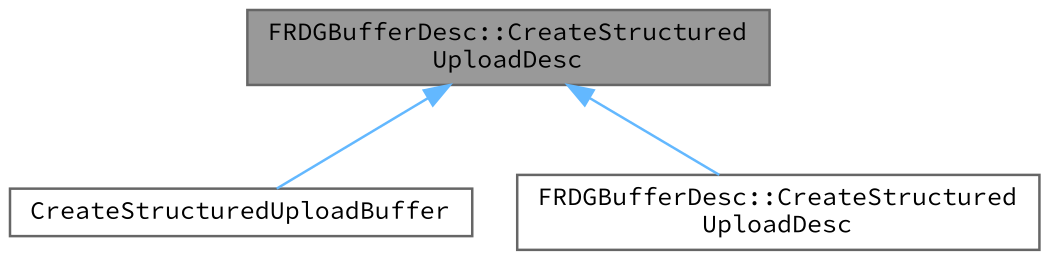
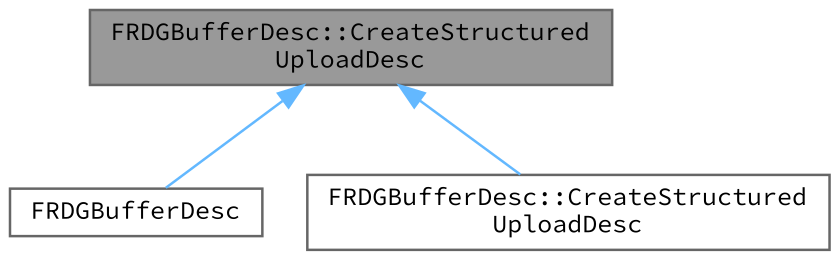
(241, 212) -> (136, 212)
